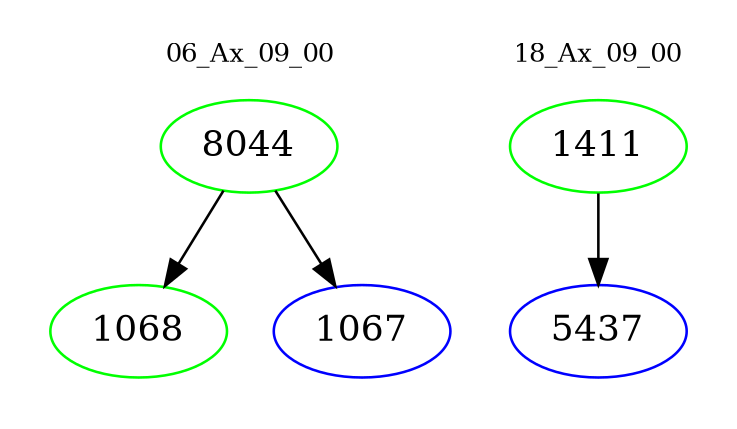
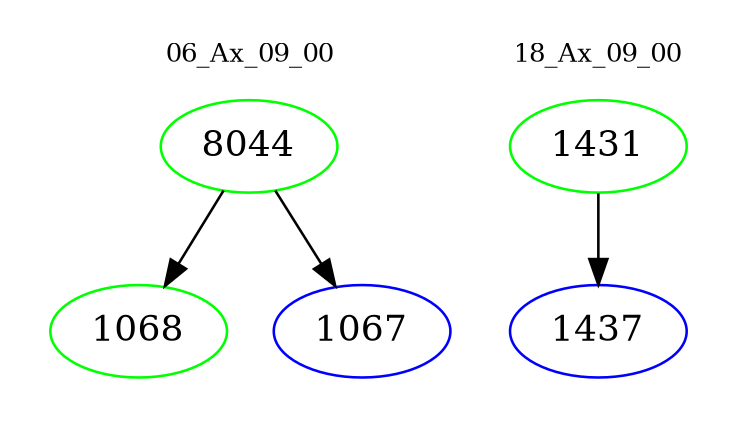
(598, 146) -> (598, 146)
(598, 331) -> (598, 331)
